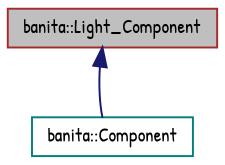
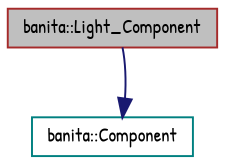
(100, 92) -> (125, 73)
